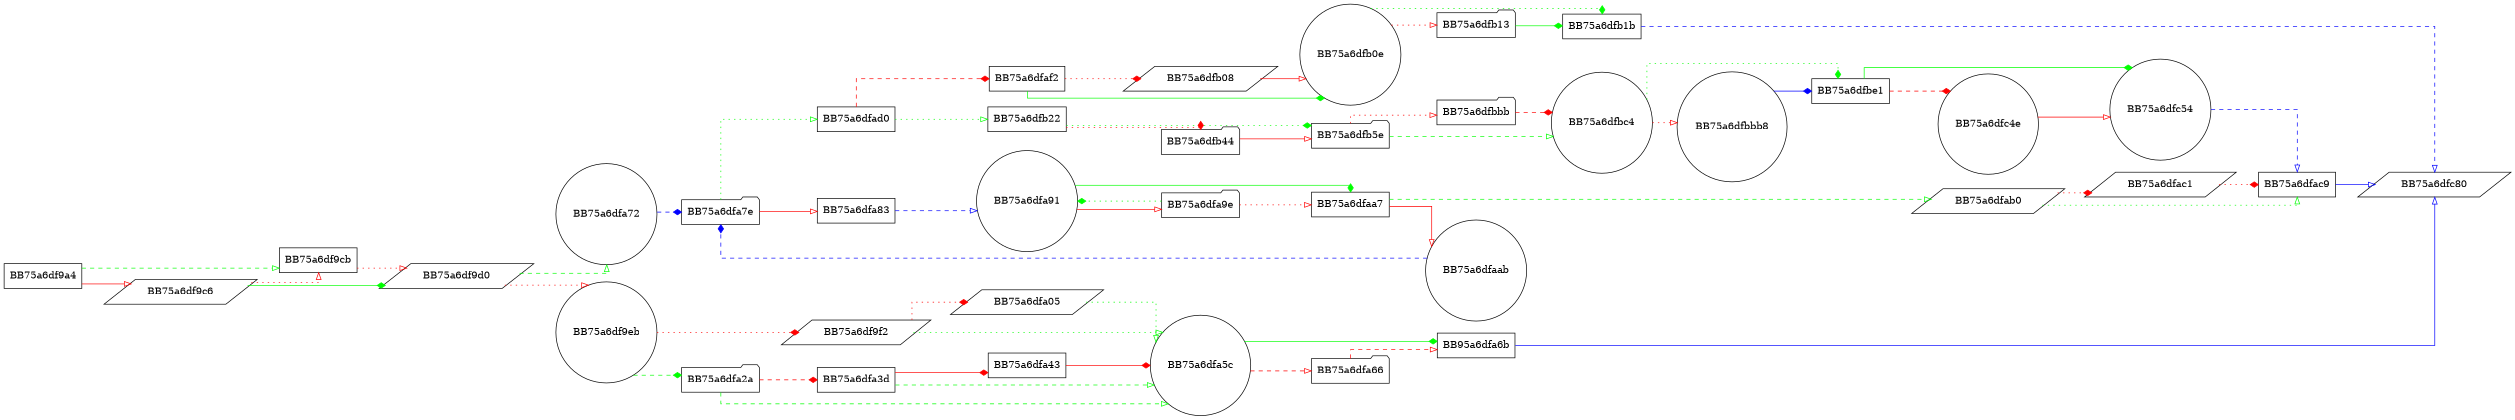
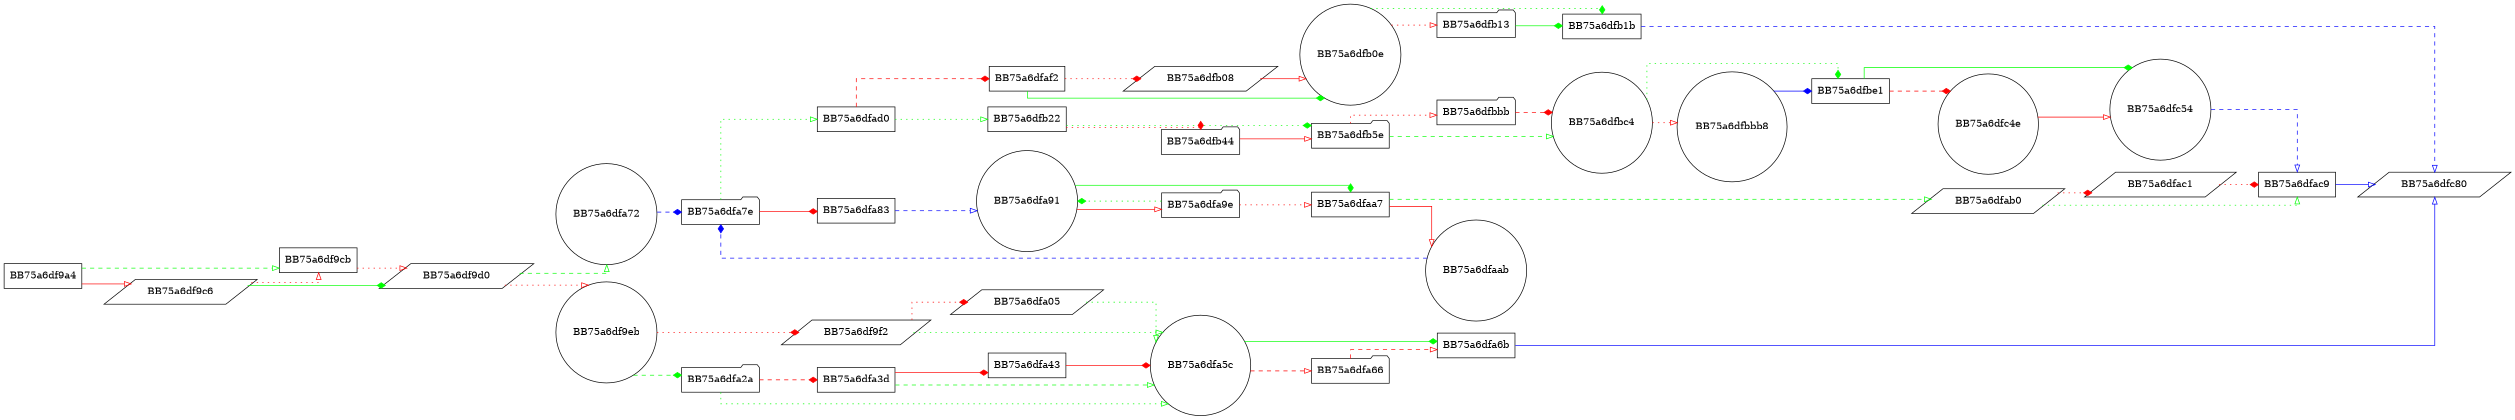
(785, 211) -> (785, 211)
(1476, 345) -> (1476, 345)
(935, 404) -> (935, 404)
